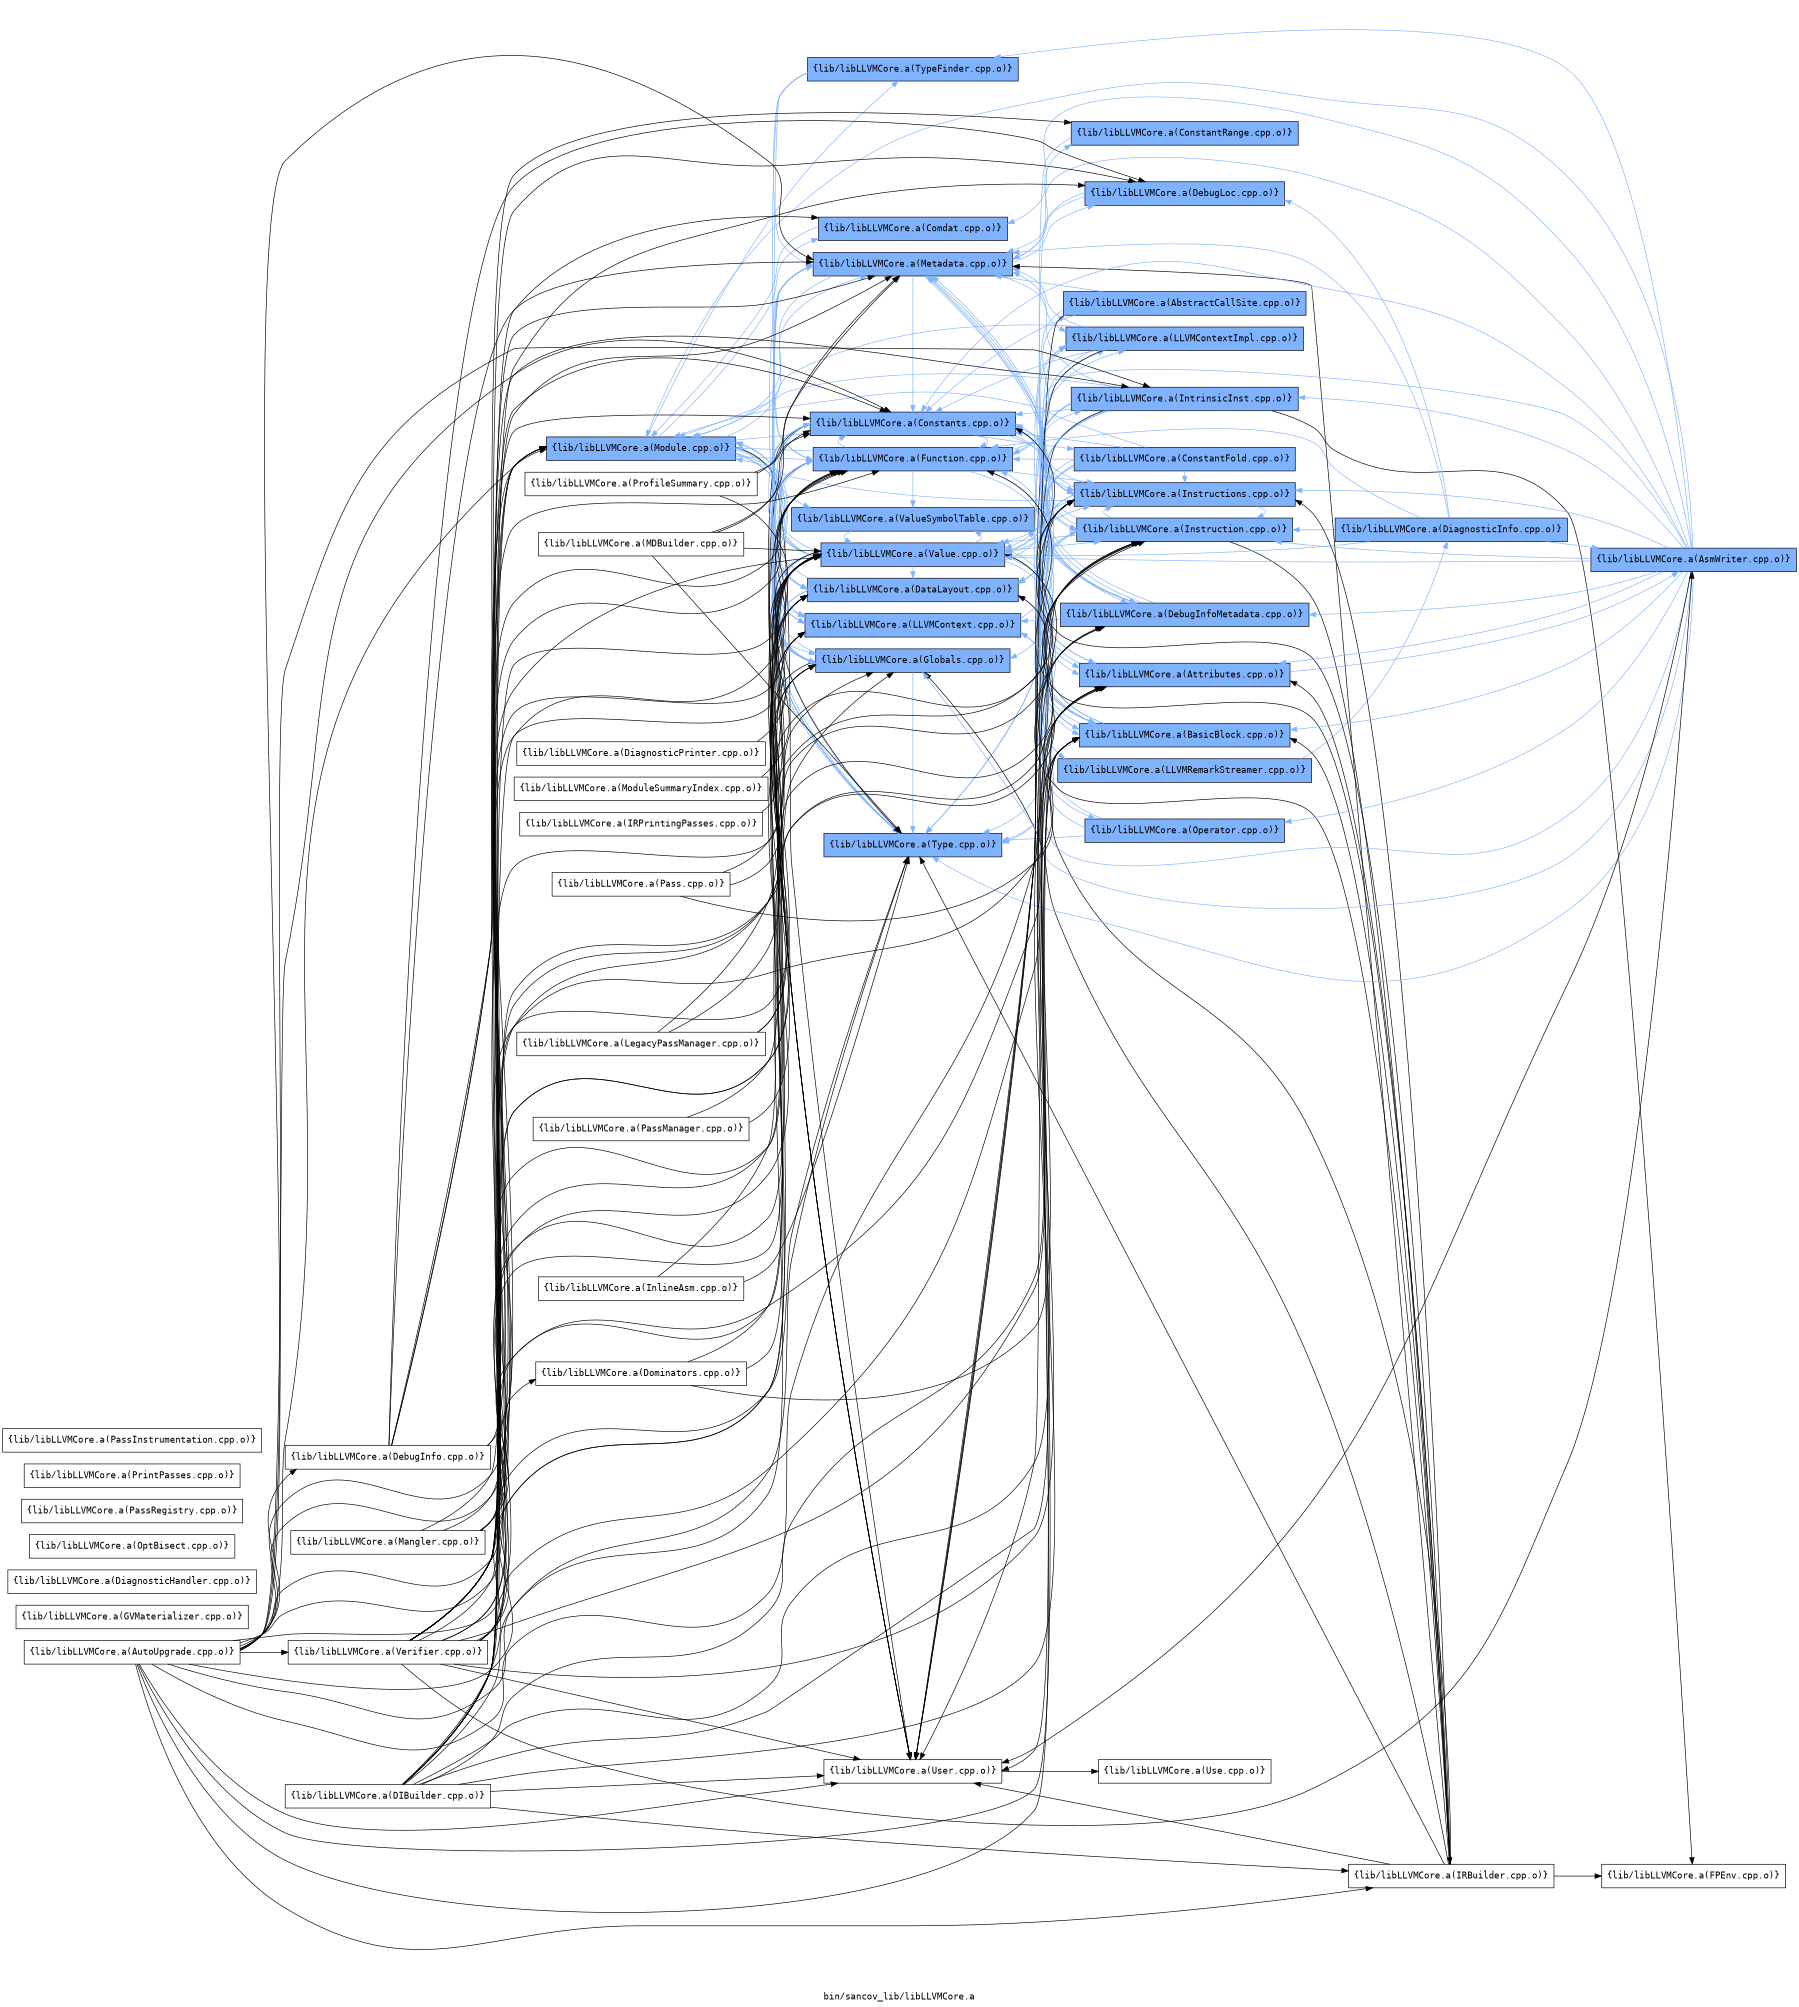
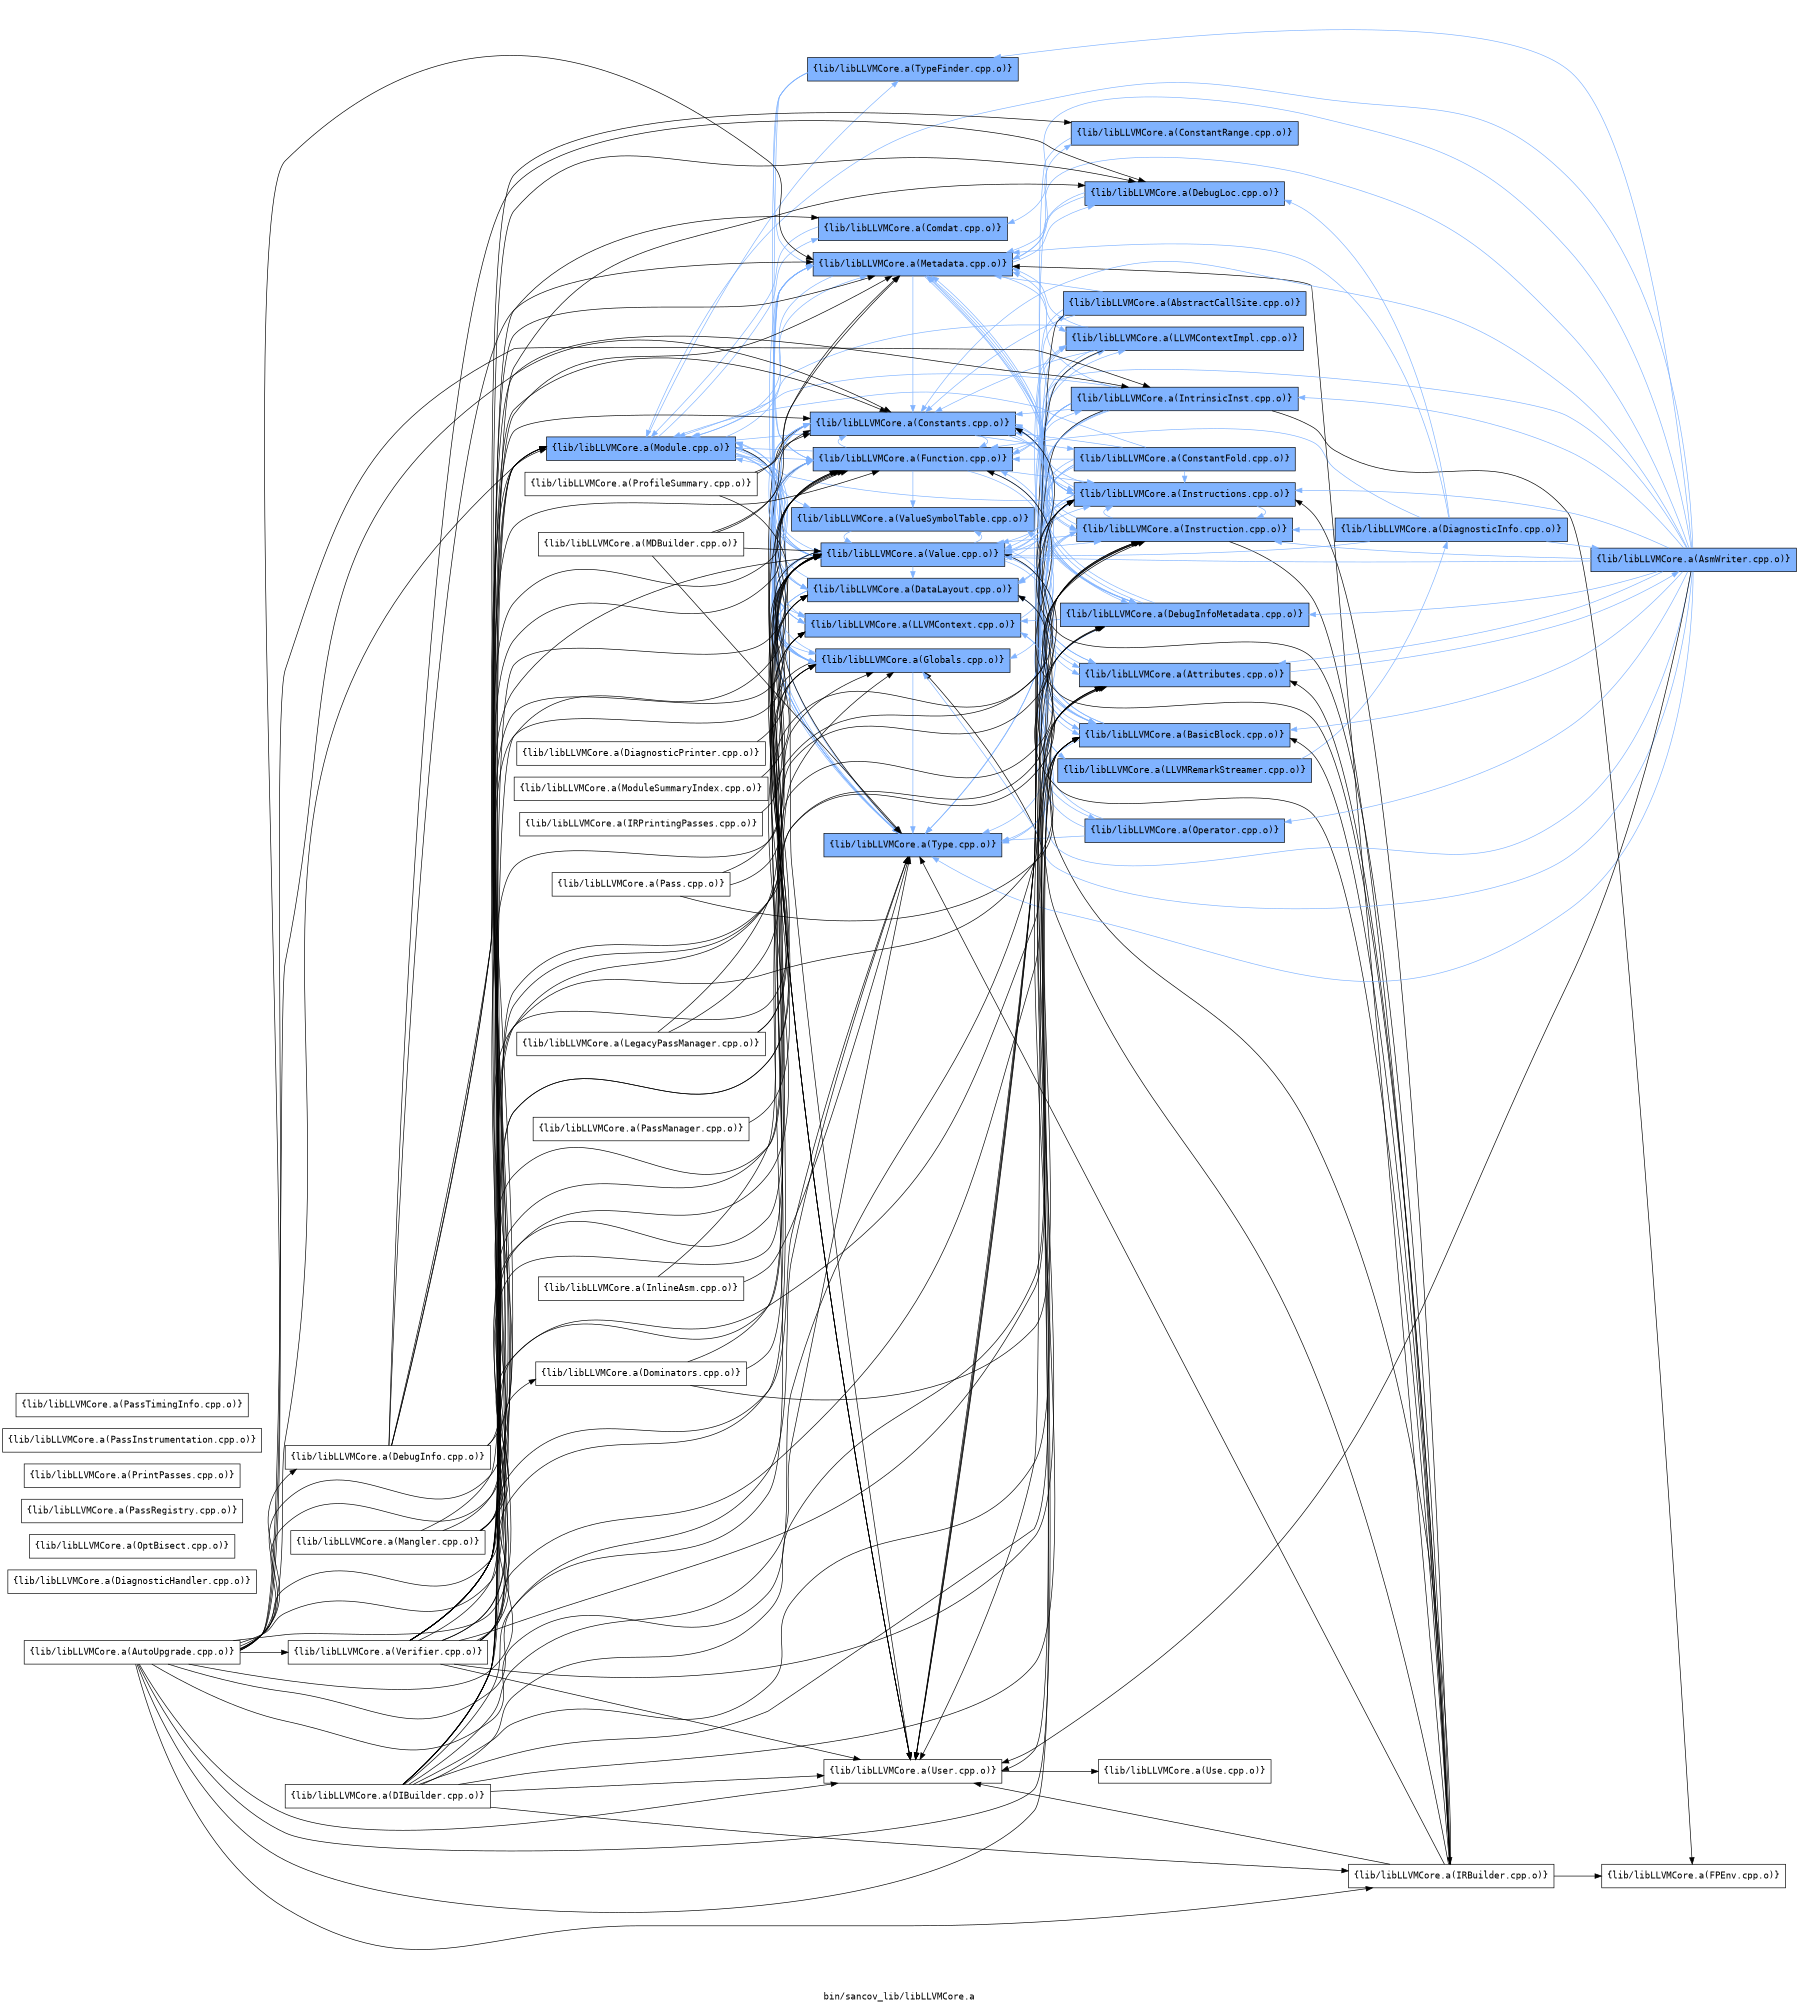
(778, 852) -> none
(783, 1299) -> (794, 1432)
none -> (132, 1405)
(132, 1617) -> none
(1461, 1677) -> none
